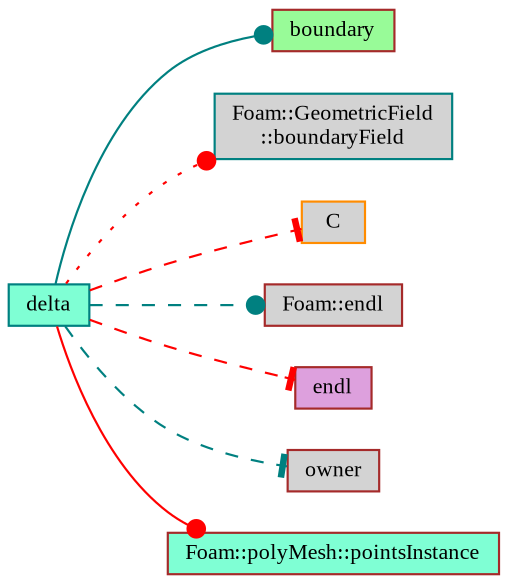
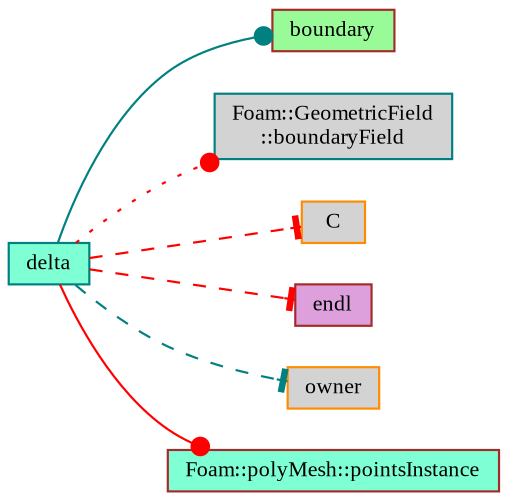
(333, 305) -> none
(333, 471) -> (333, 388)
